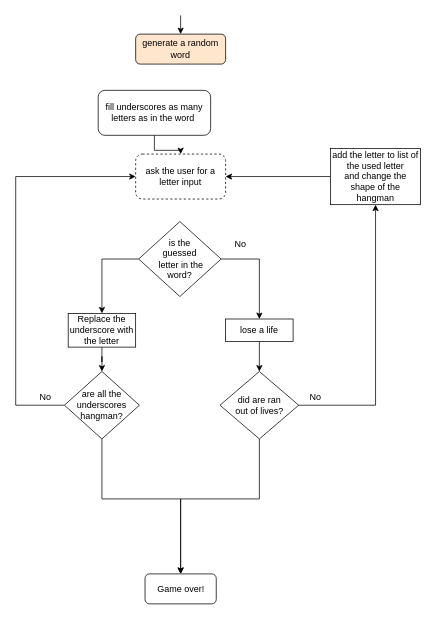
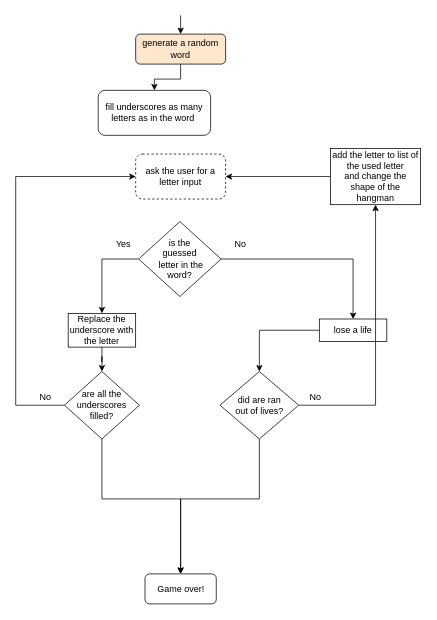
none -> (180, 72)
(160, 150) -> none
none -> (123, 244)
(259, 330) -> (353, 330)
(102, 405) -> (102, 405)
